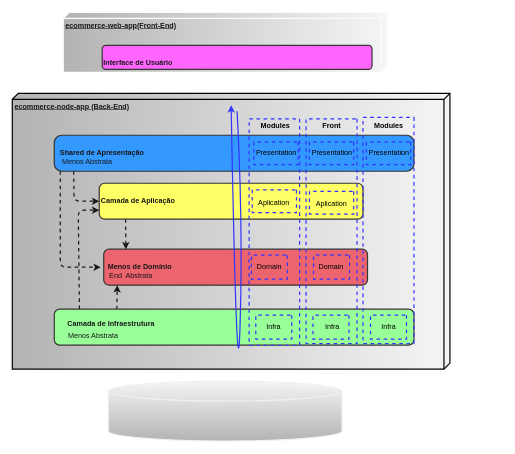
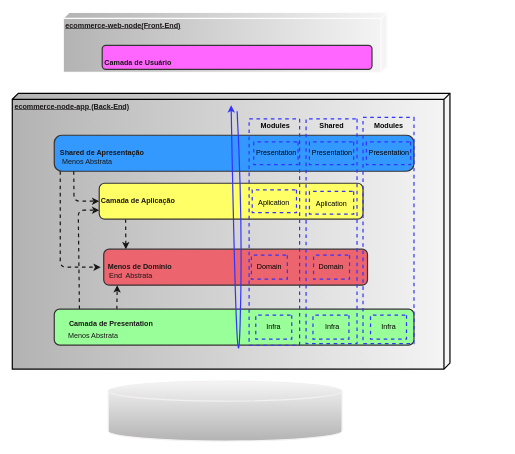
(122, 26) -> (124, 26)
(138, 63) -> (138, 63)
(332, 126) -> (332, 126)
(111, 324) -> (111, 324)
